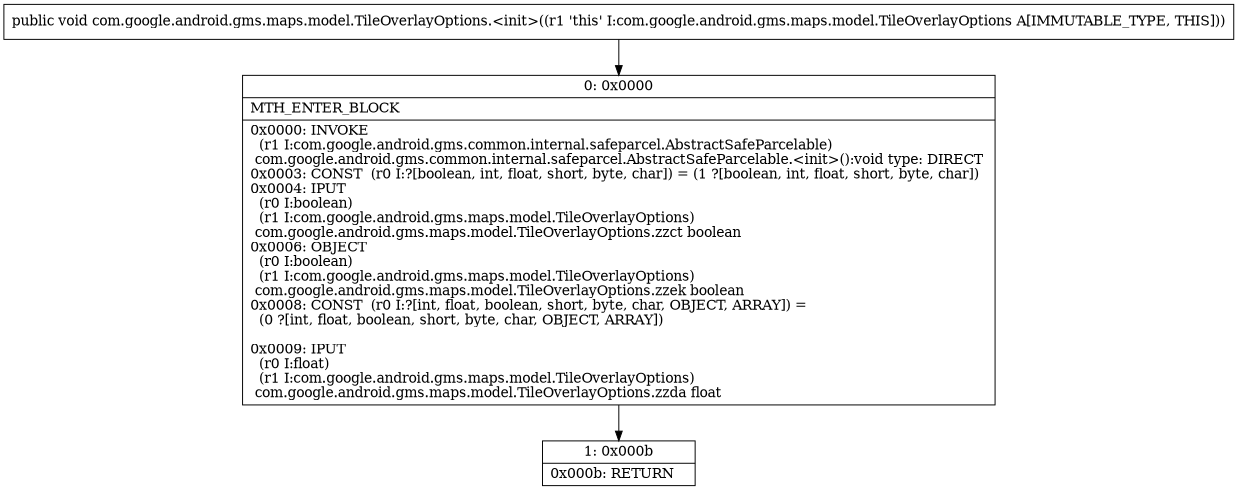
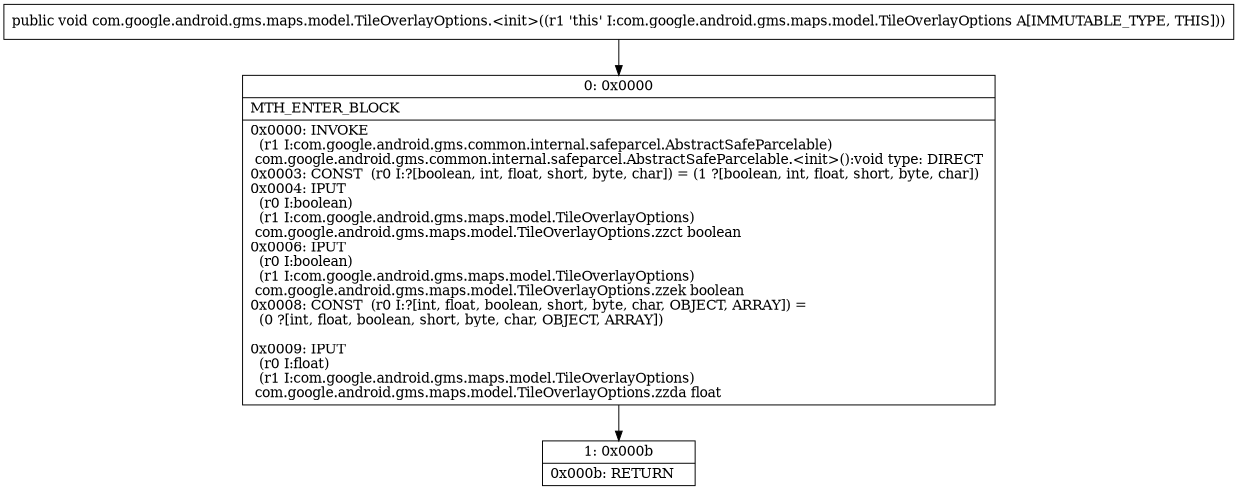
(313, 247) -> (302, 247)
